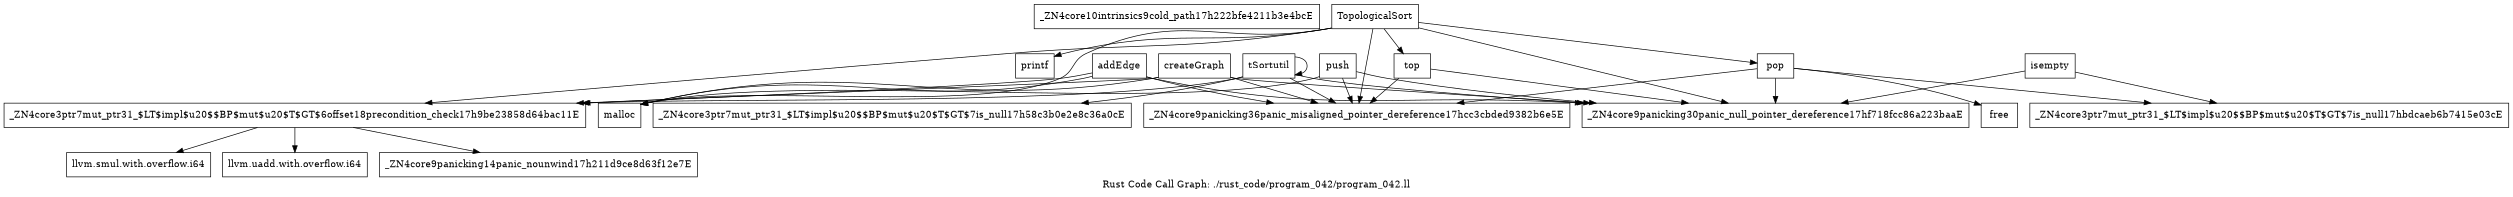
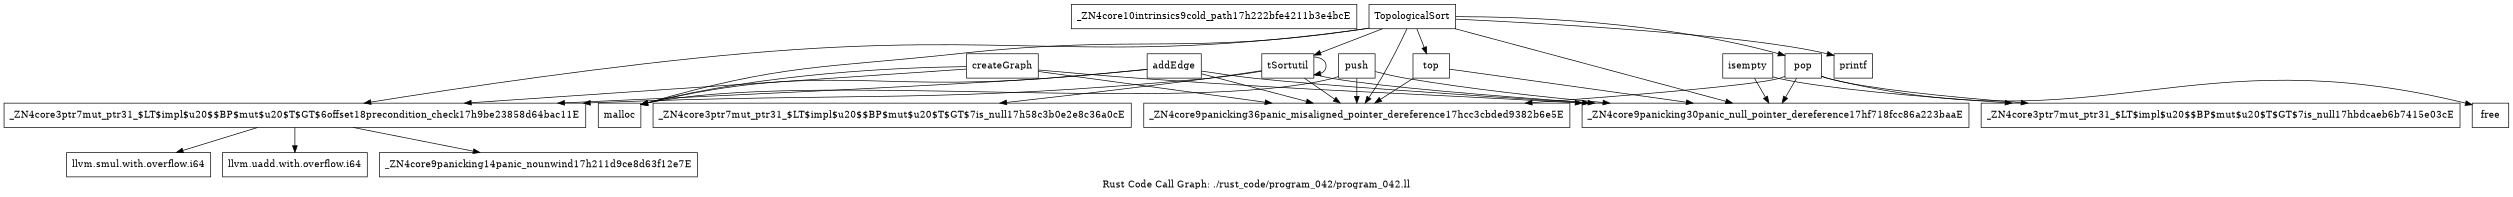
none -> (1351, 41)
